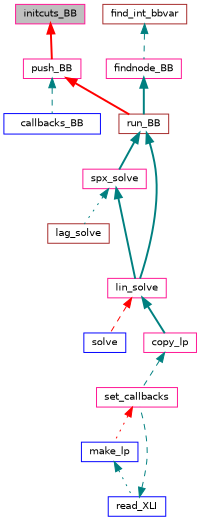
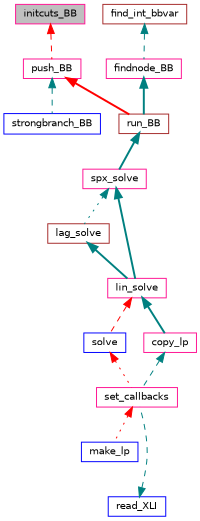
(51, 47) -> (51, 47)
(52, 124) -> (52, 124)
(155, 211) -> (111, 264)
none -> (124, 374)
(126, 484) -> none
